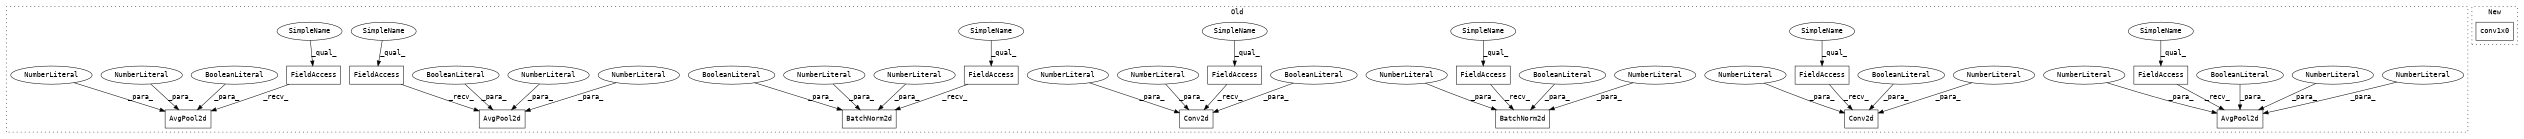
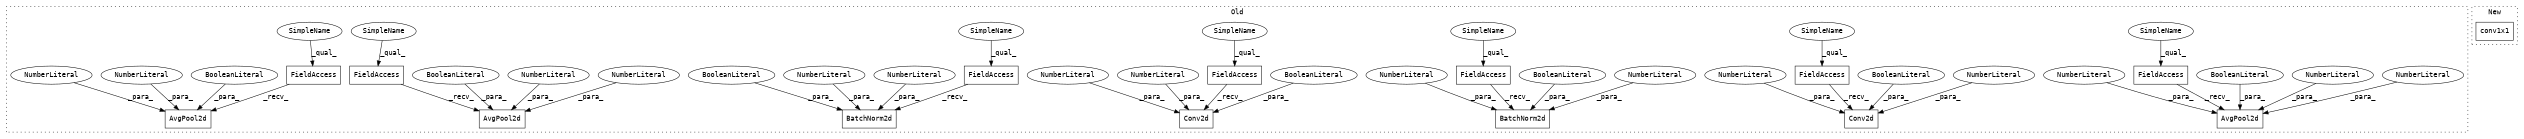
(2495, 31) -> (2495, 31)
